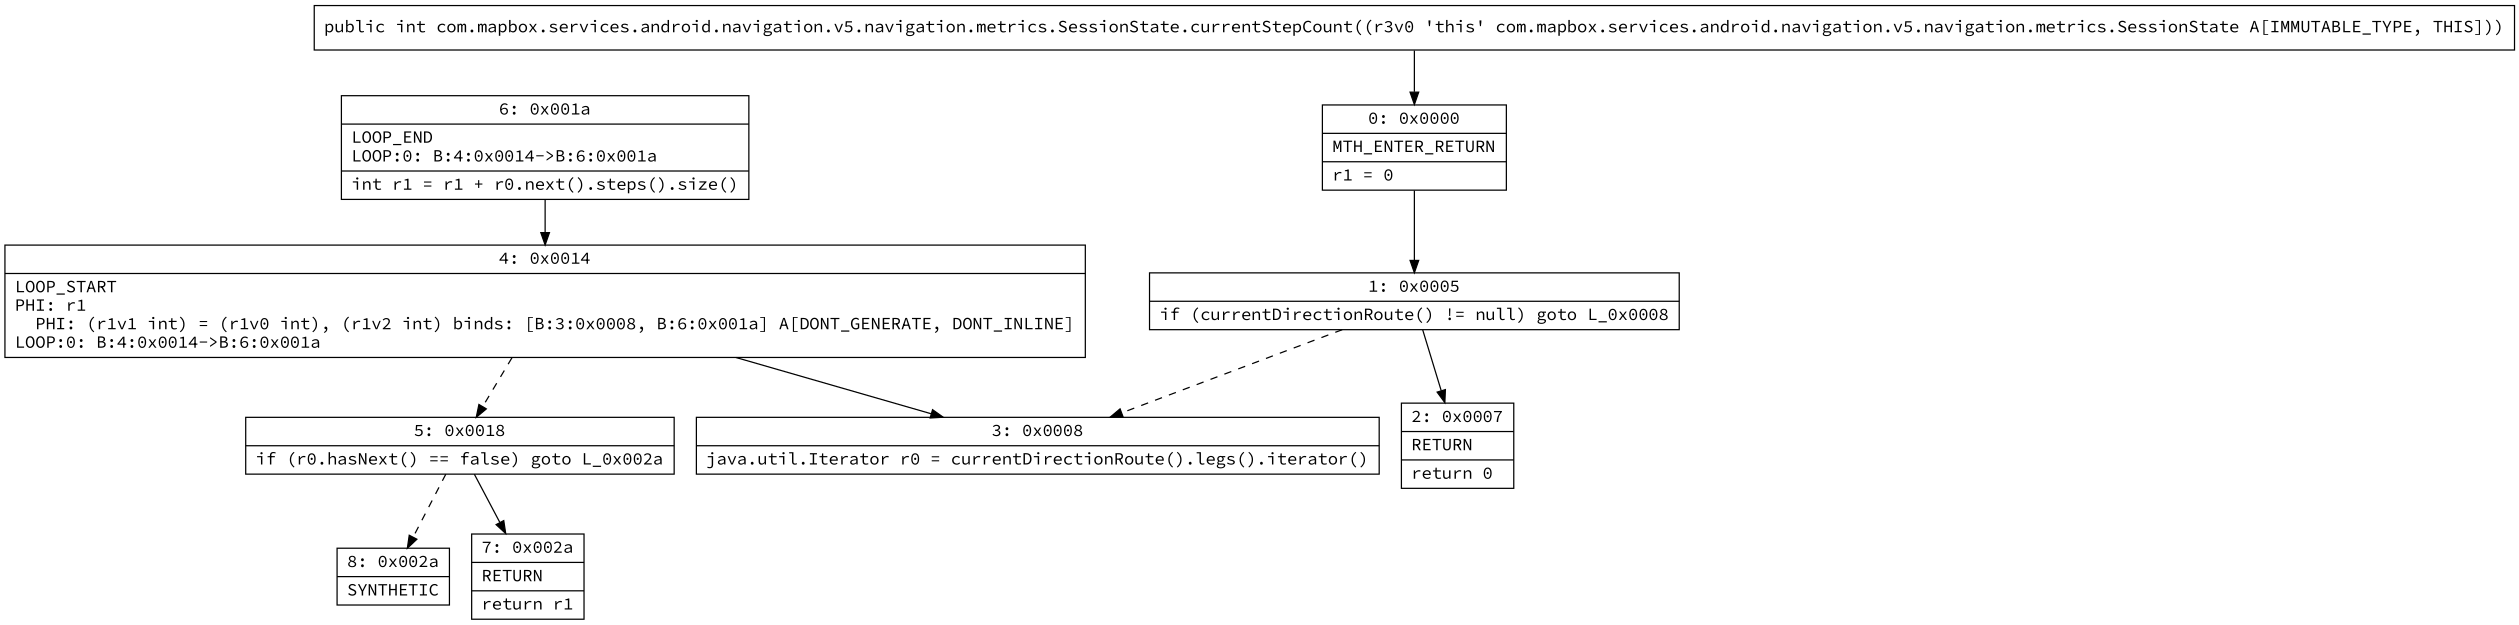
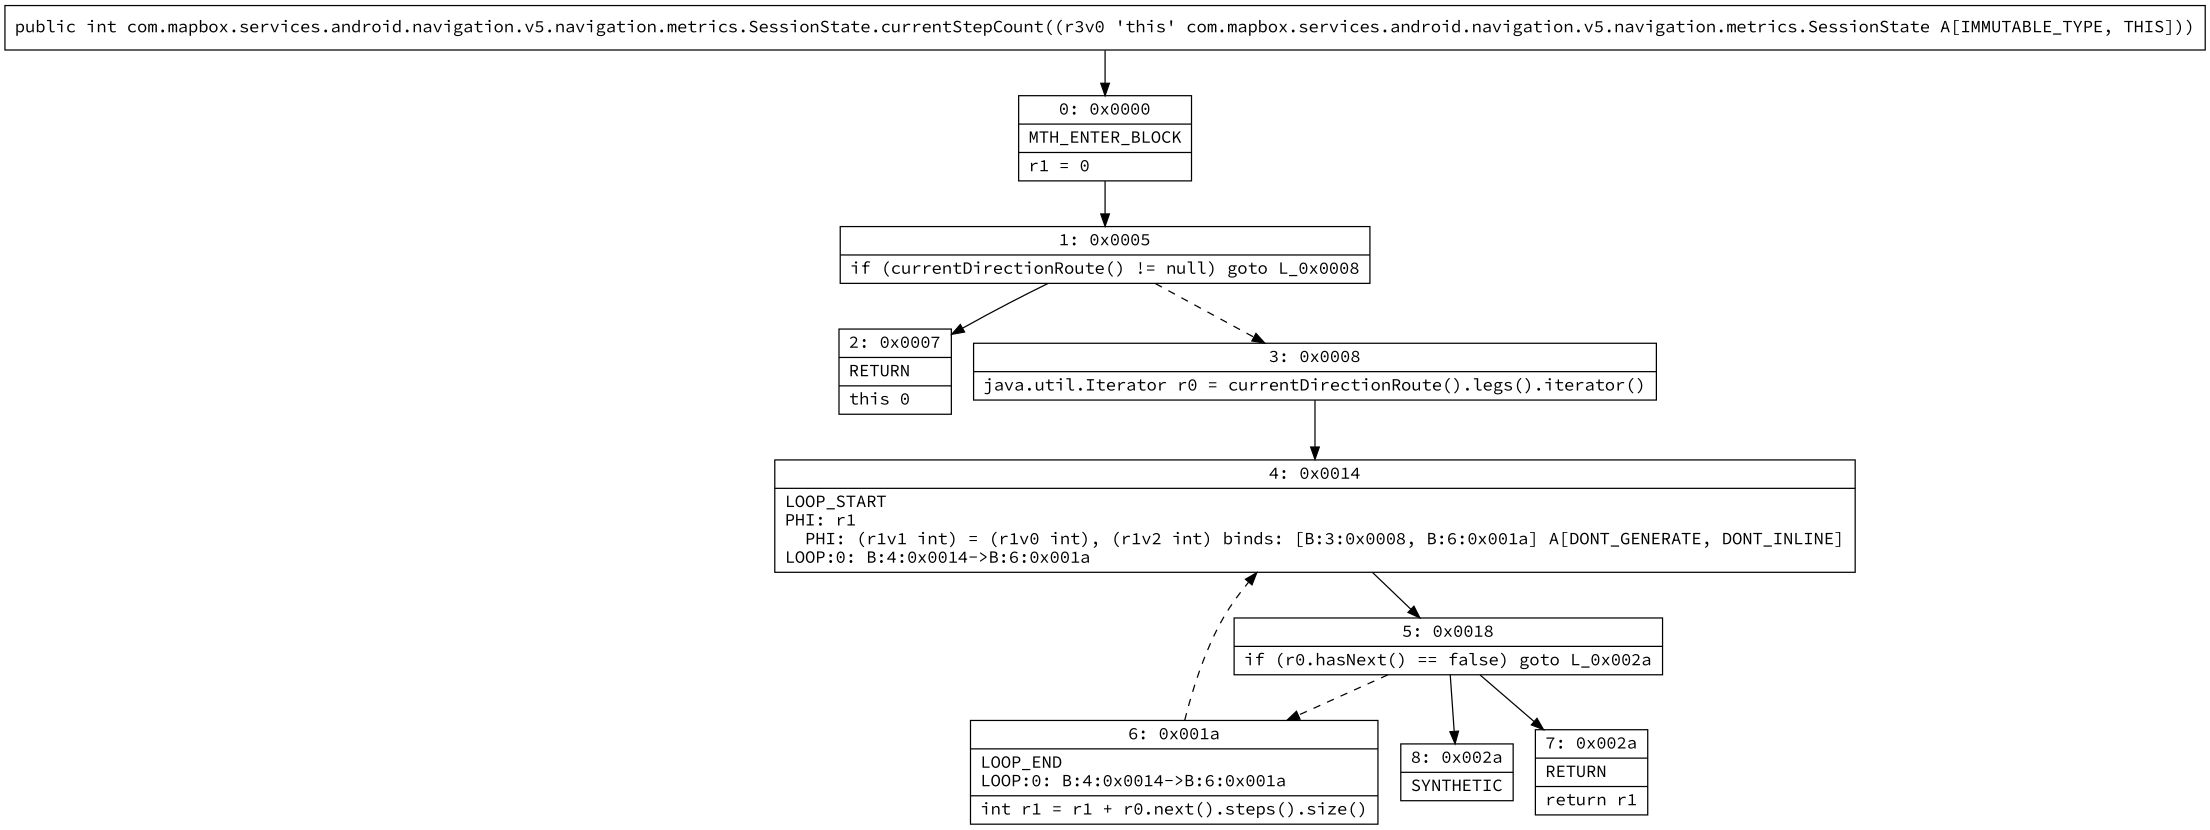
(1414, 147) -> (1105, 138)
(545, 216) -> (1209, 648)
(497, 382) -> (1392, 591)
(834, 386) -> (1315, 424)
(1453, 474) -> (880, 399)
(430, 506) -> (1452, 703)
none -> (1343, 695)
